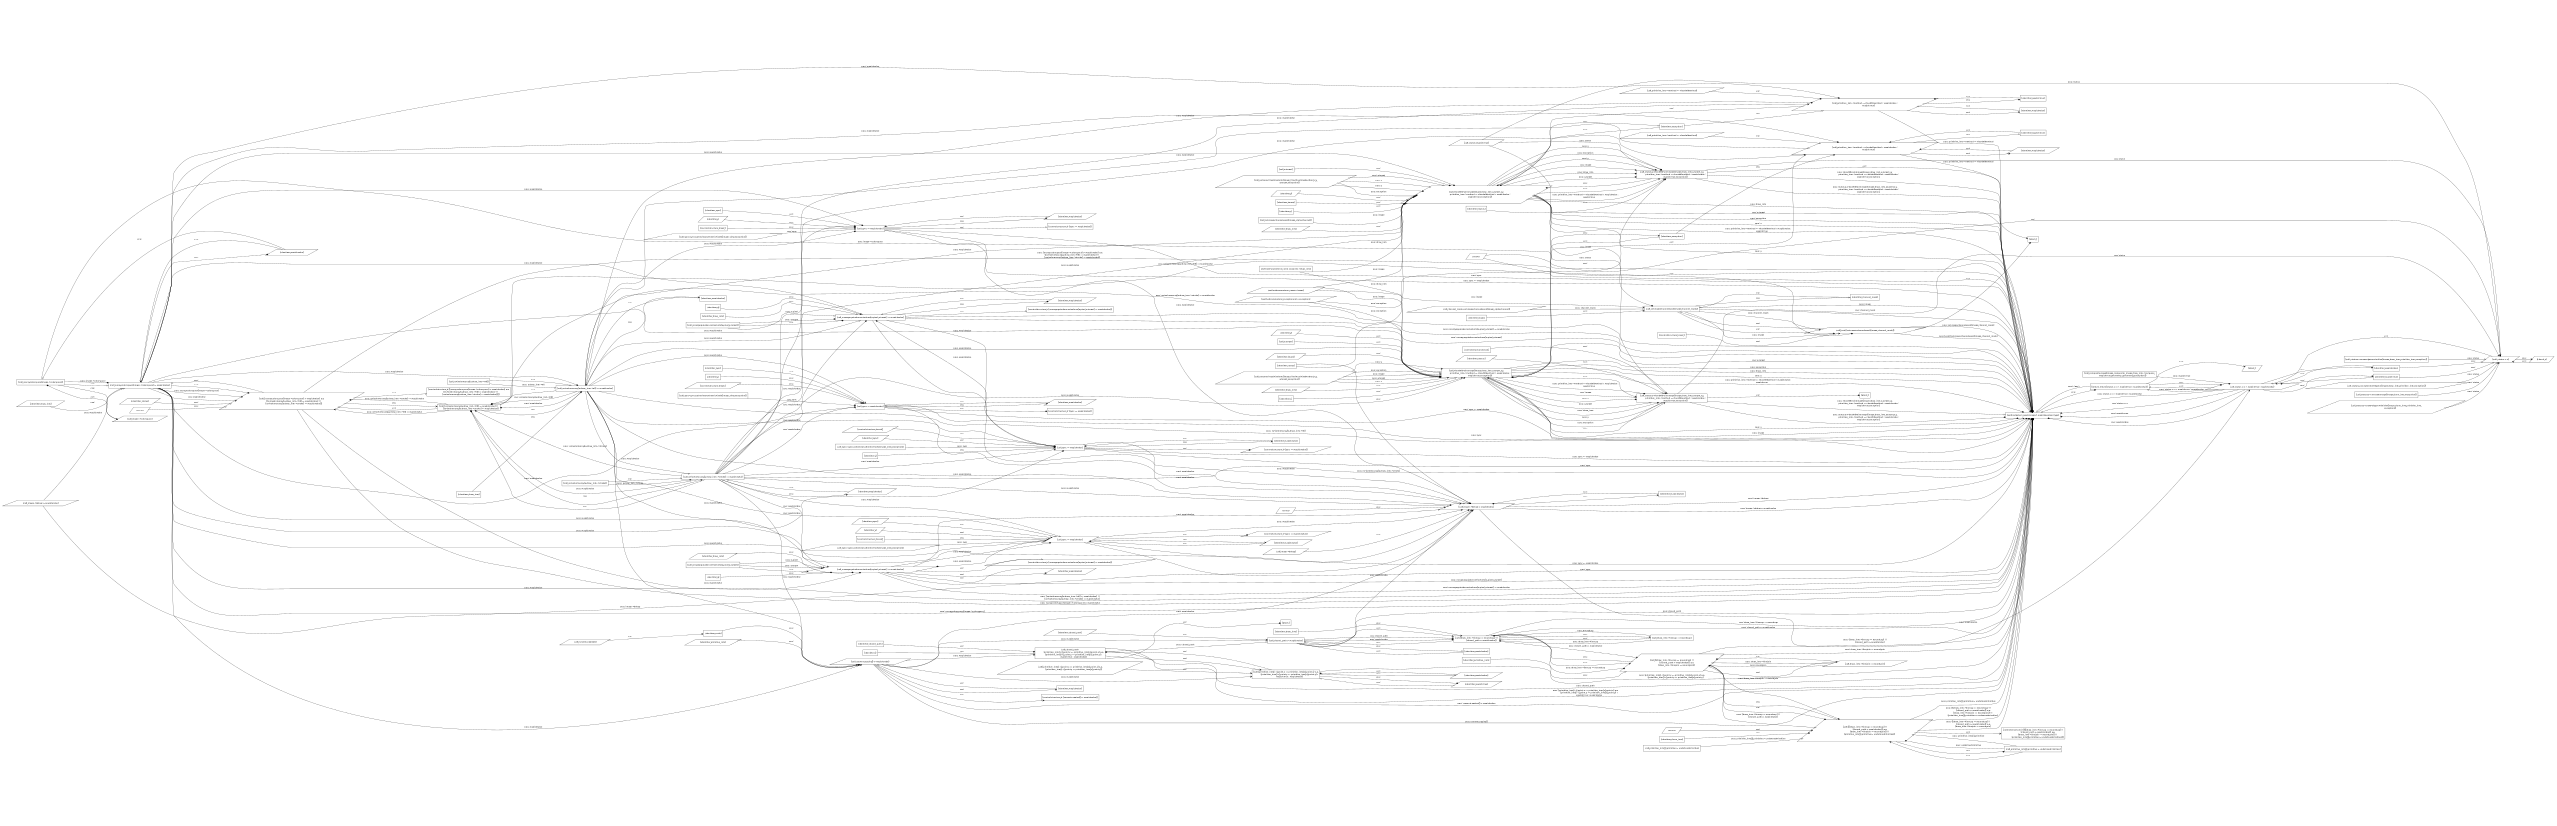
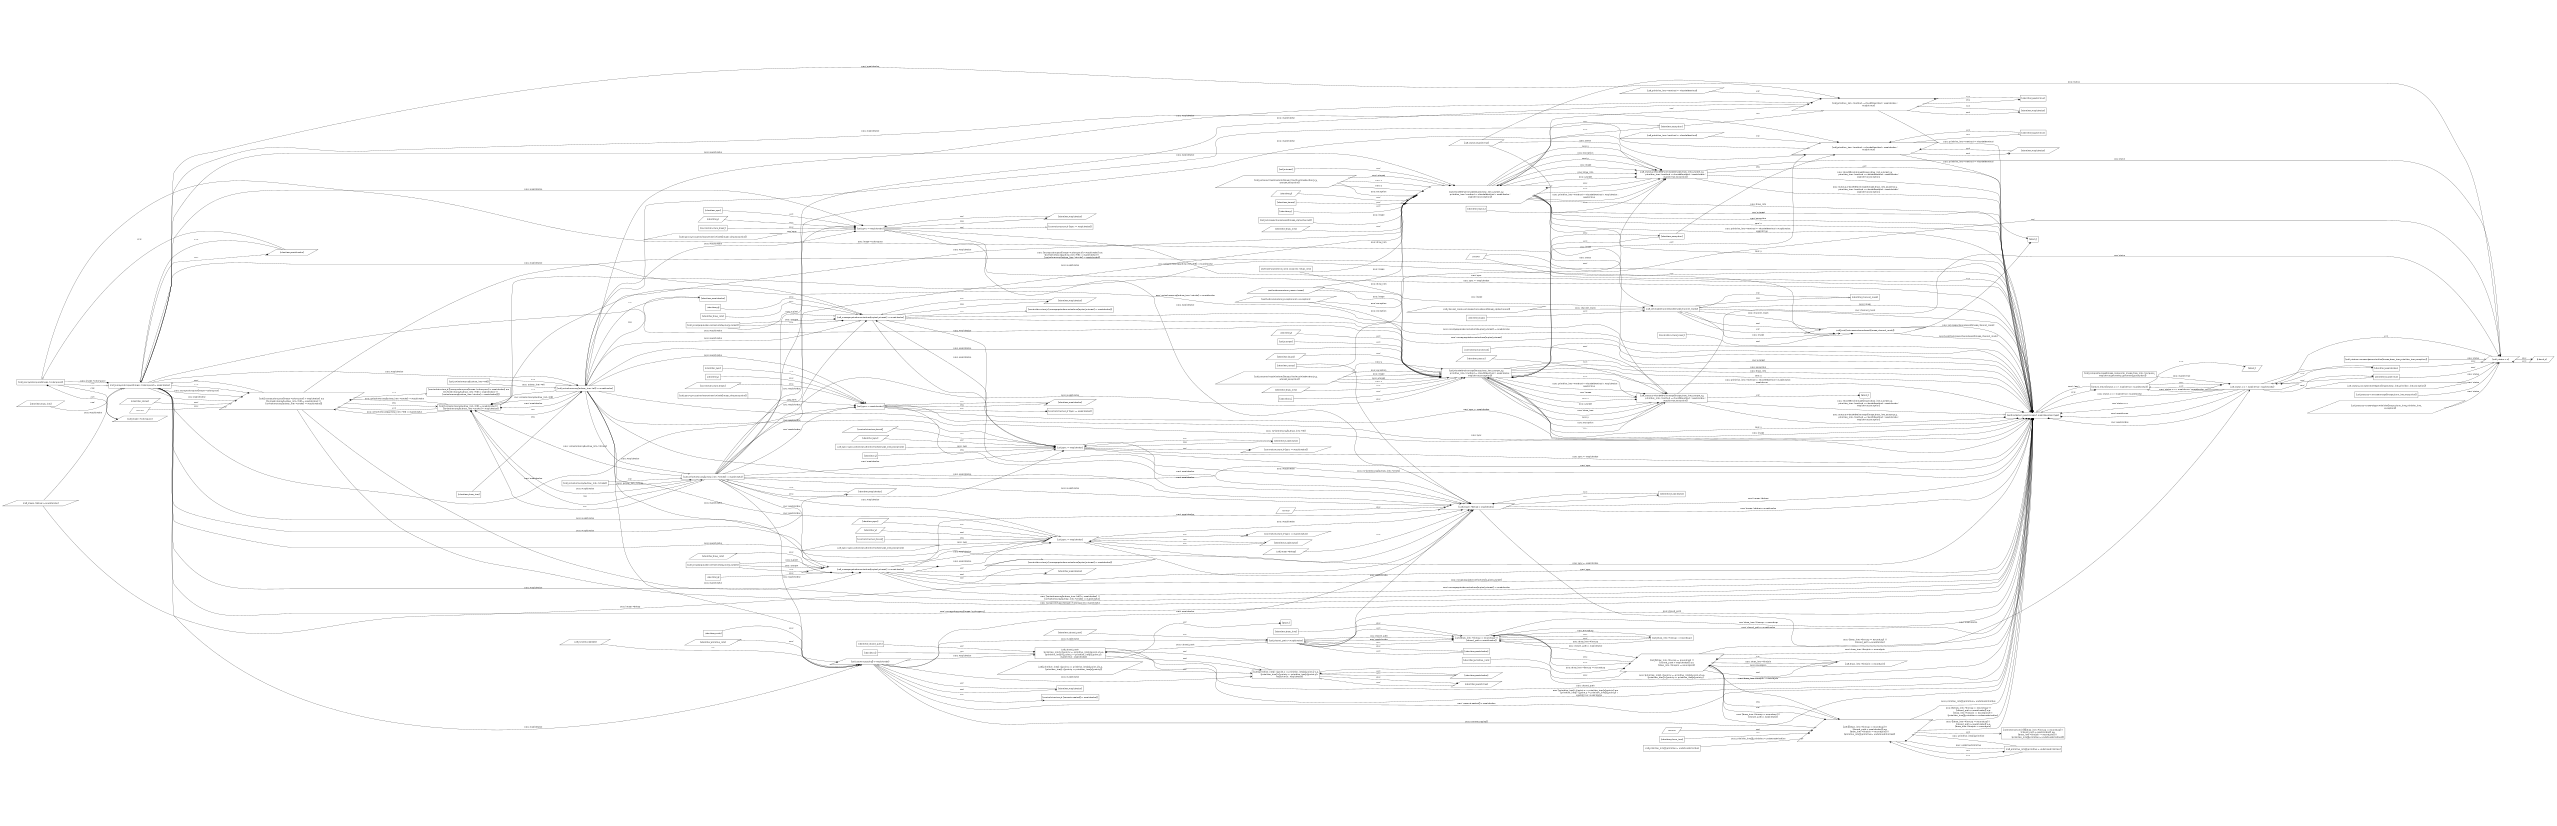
(654, 637) -> (719, 650)
